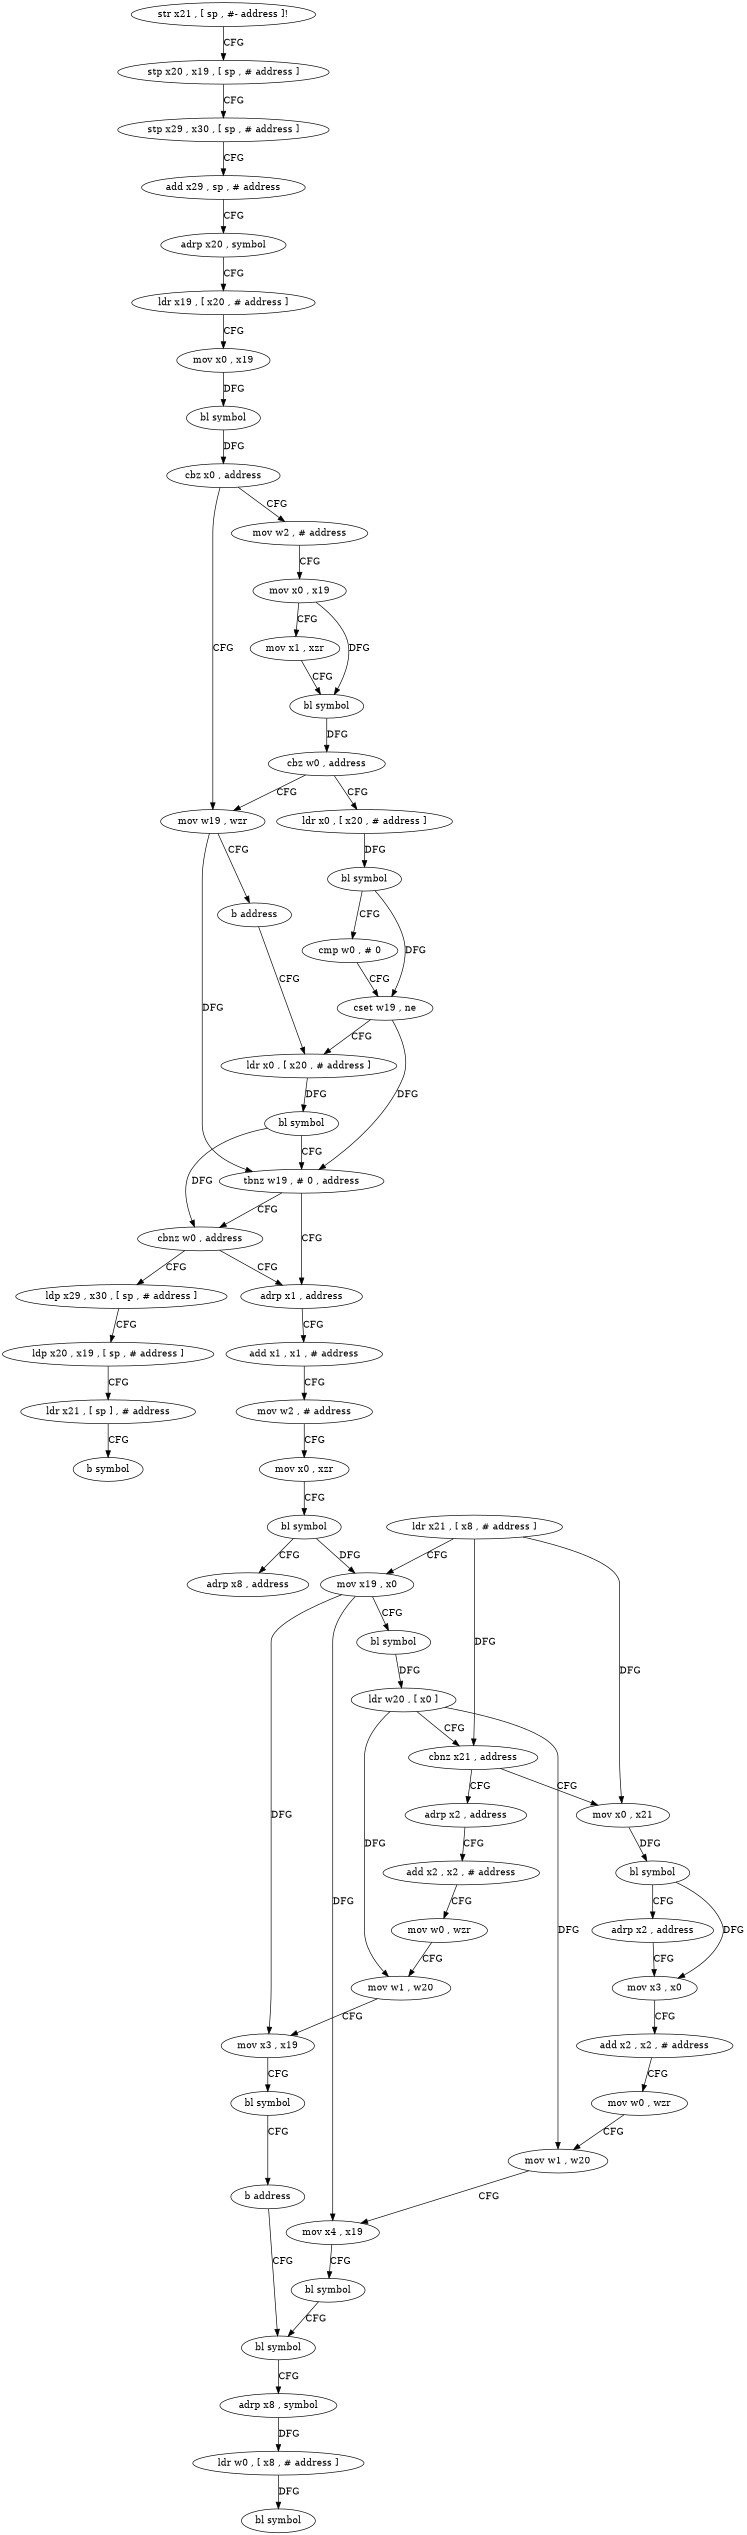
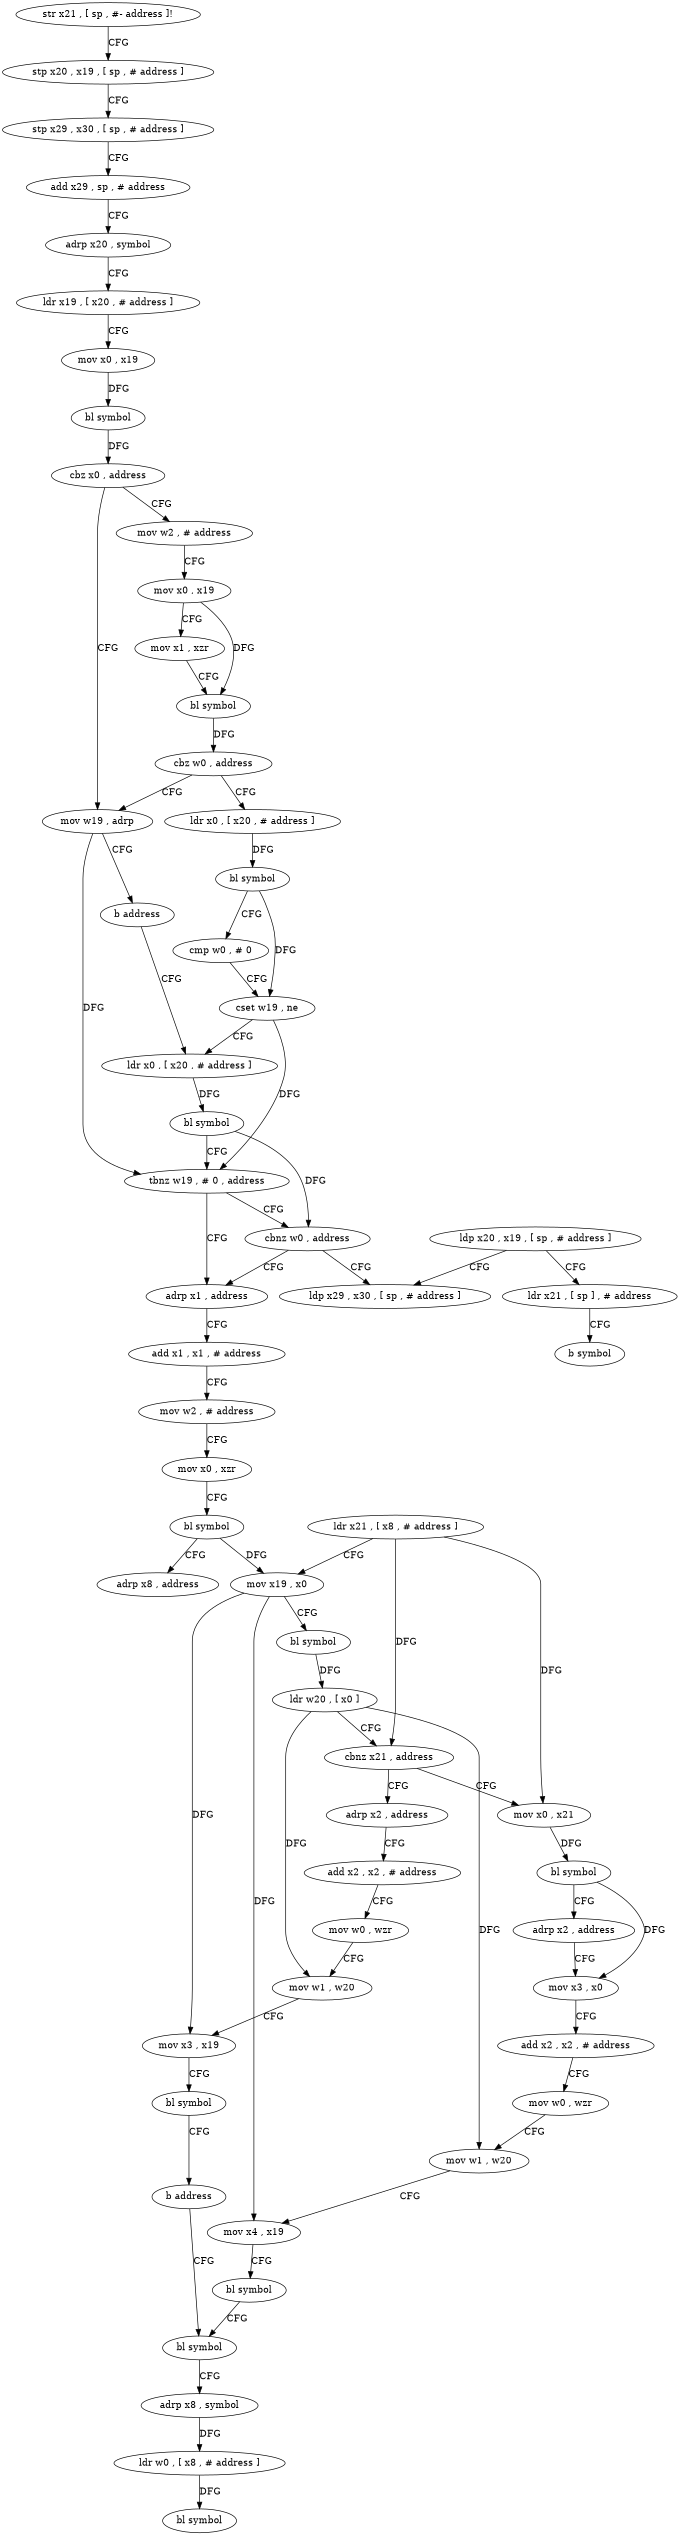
(213, 822) -> (98, 822)
(116, 1322) -> (463, 1267)
